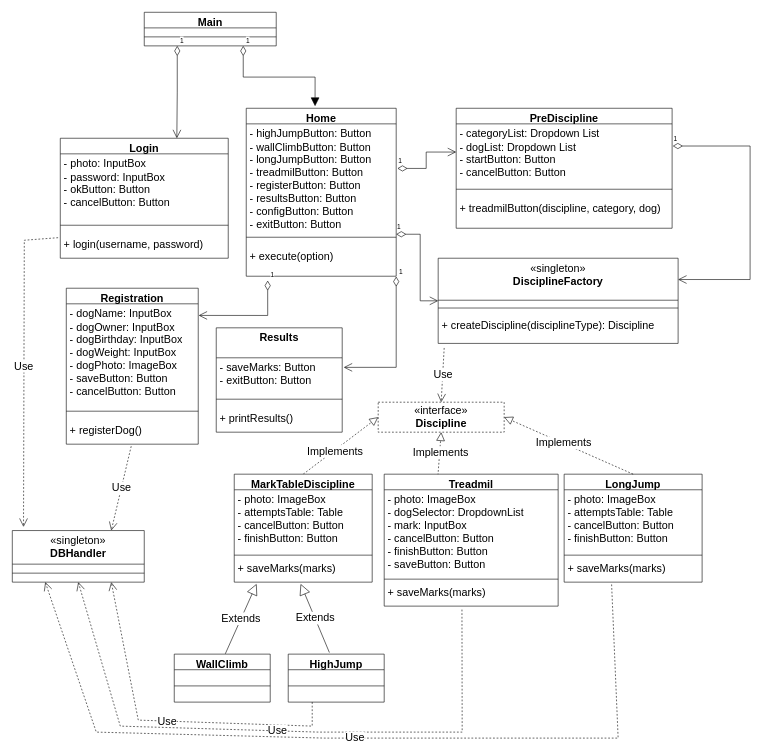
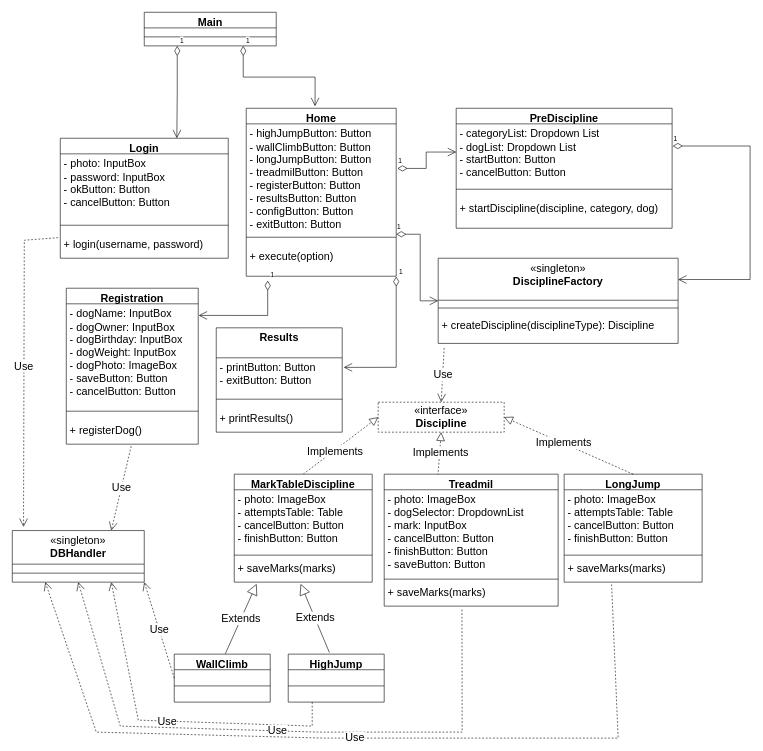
(315, 96) -> (315, 99)
(565, 215) -> (565, 215)
(275, 375) -> (278, 375)
none -> (155, 615)
